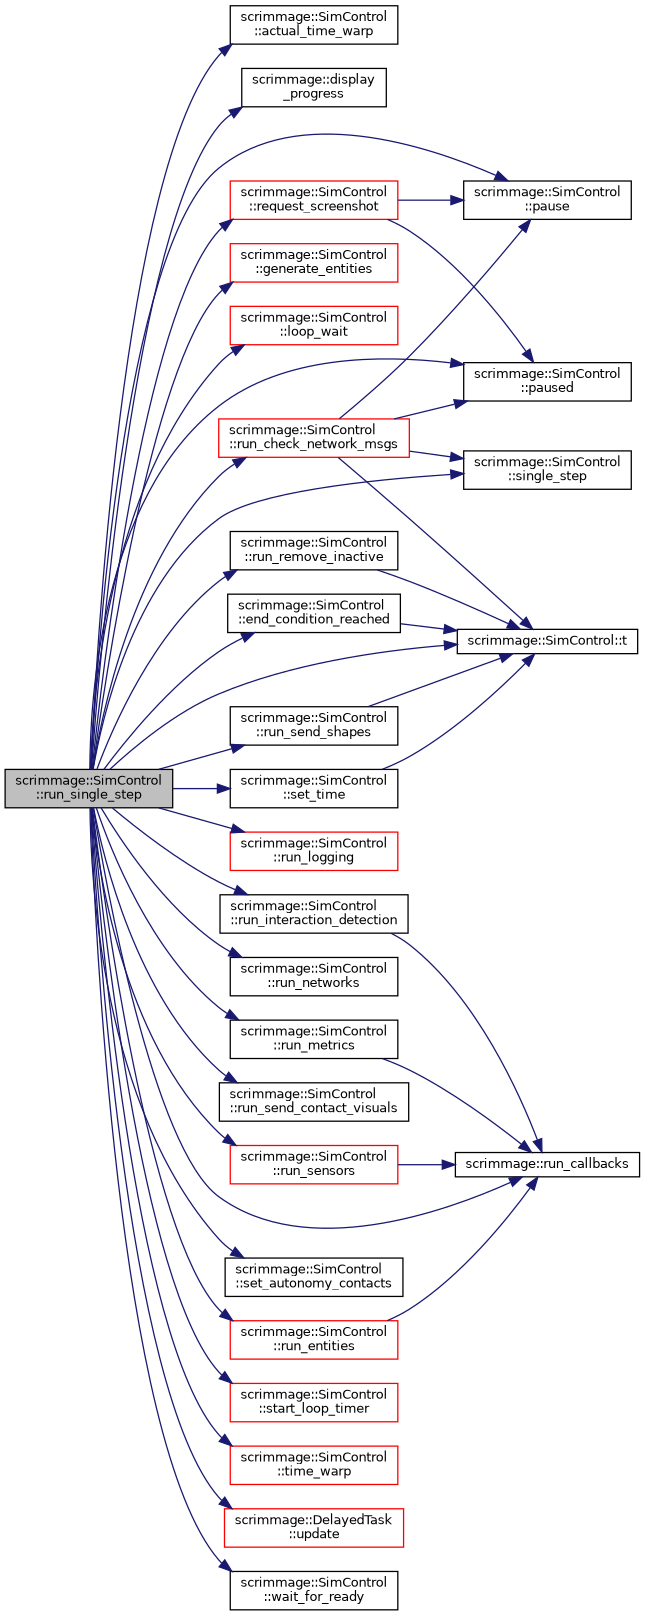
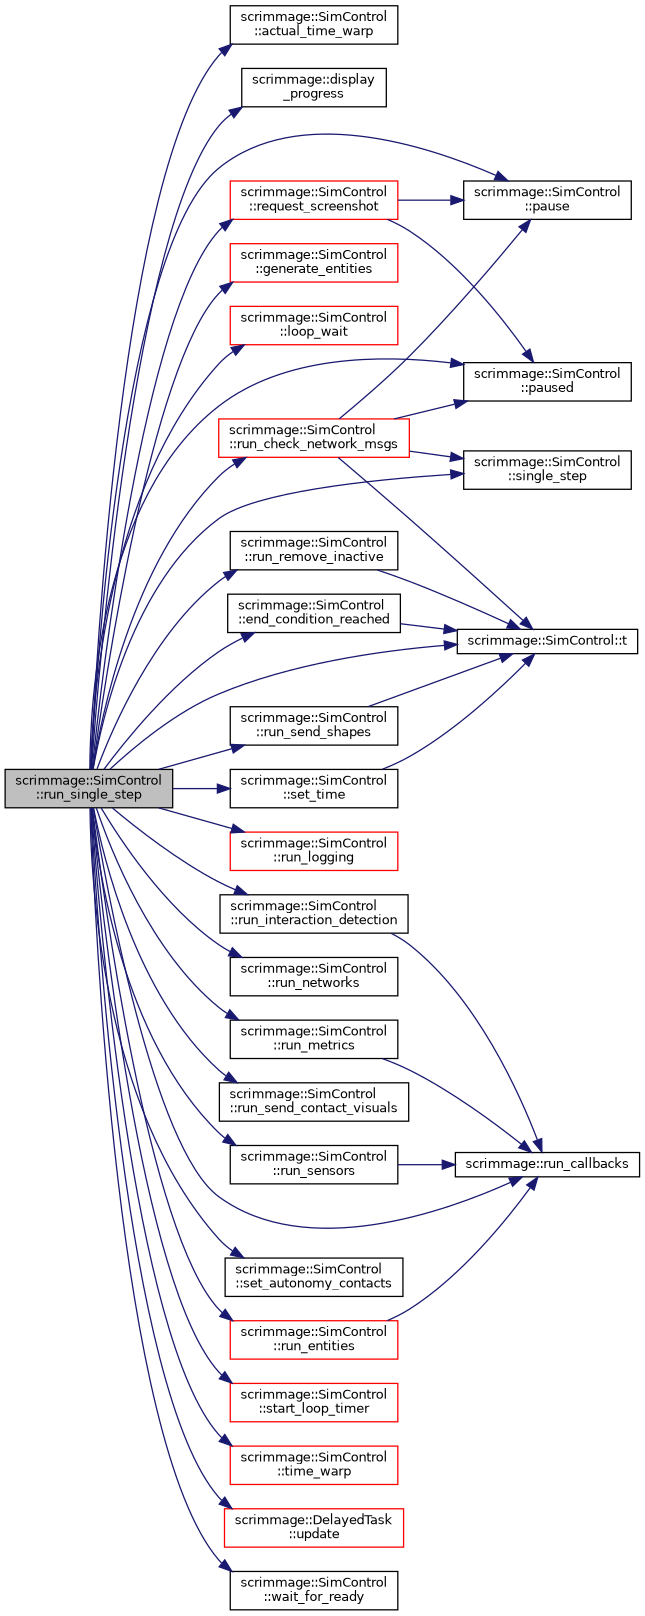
(314, 1165) -> (314, 1165)
